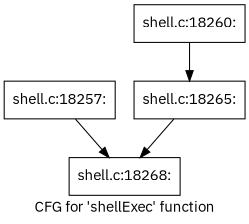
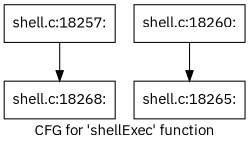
(161, 134) -> none
